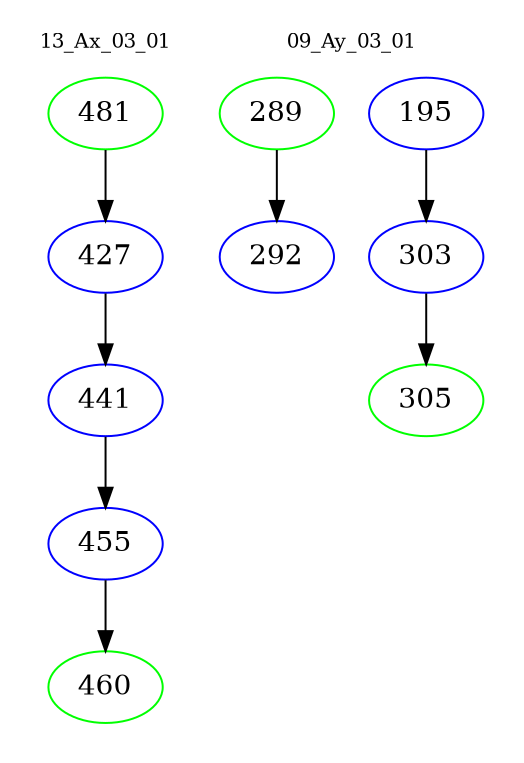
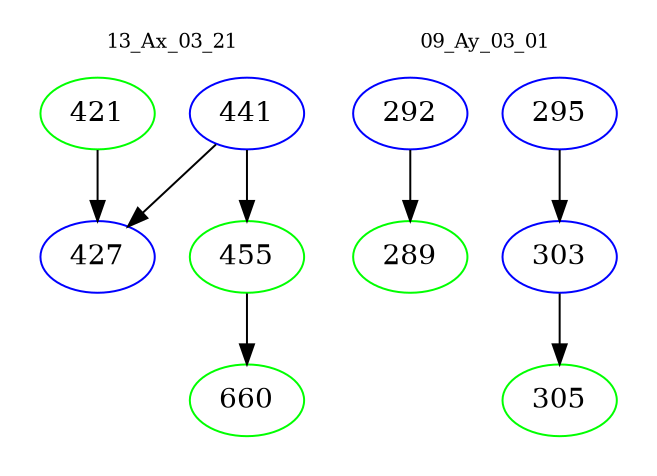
(106, 43) -> (172, 43)
(106, 114) -> (98, 114)
(426, 114) -> (560, 114)
(277, 175) -> (410, 175)
(106, 319) -> (179, 179)
(106, 544) -> (247, 257)
(106, 687) -> (247, 400)
